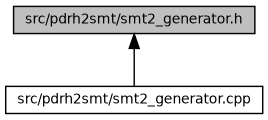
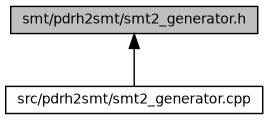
(134, 20) -> (134, 20)
